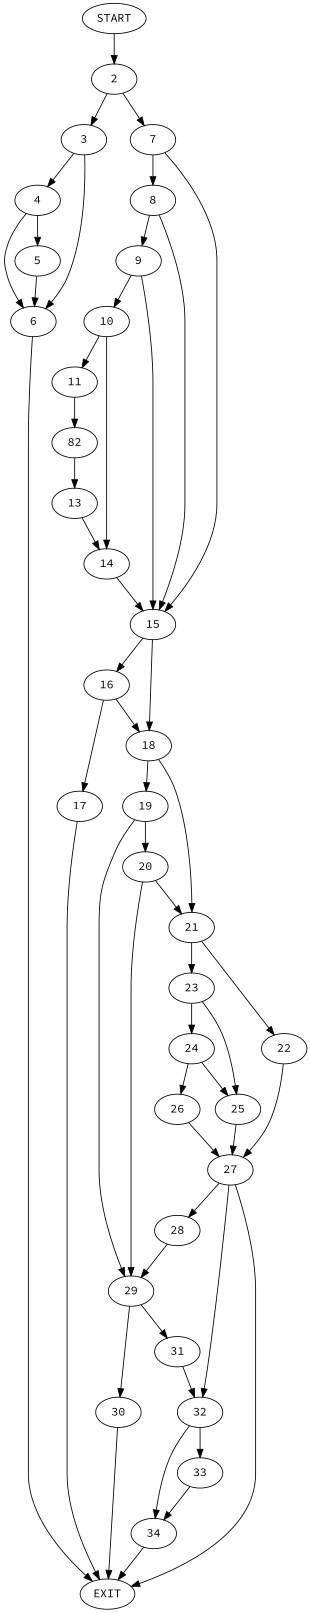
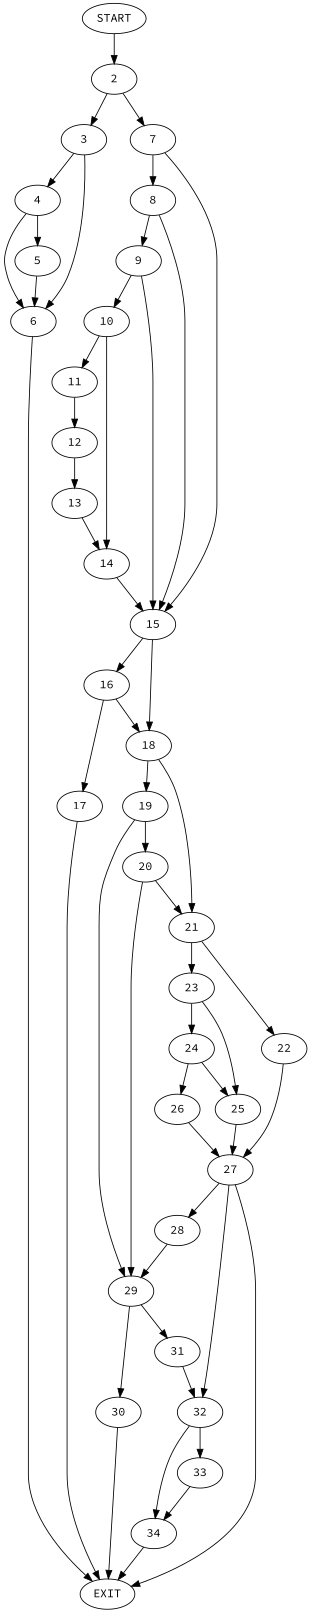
(75, 443) -> (75, 443)
